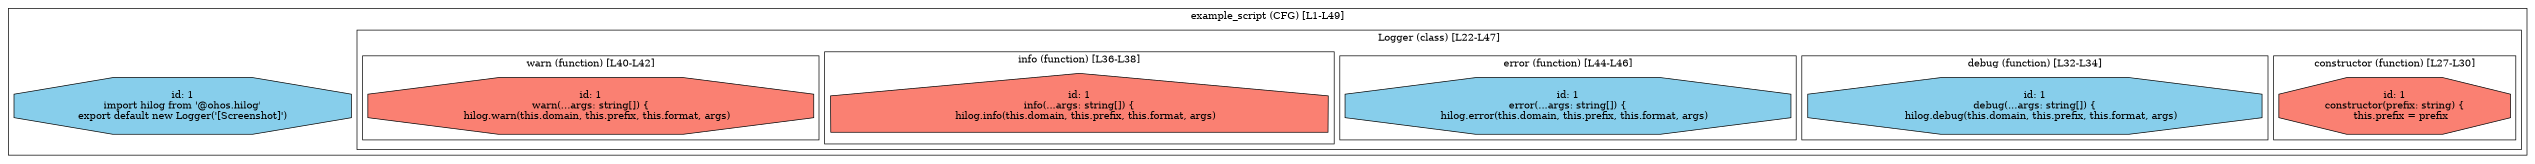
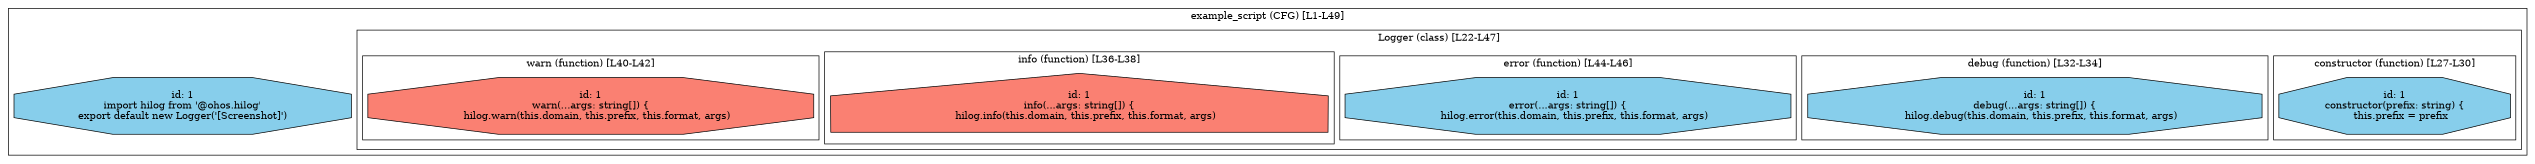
(2395, 106) -> (2395, 106)
